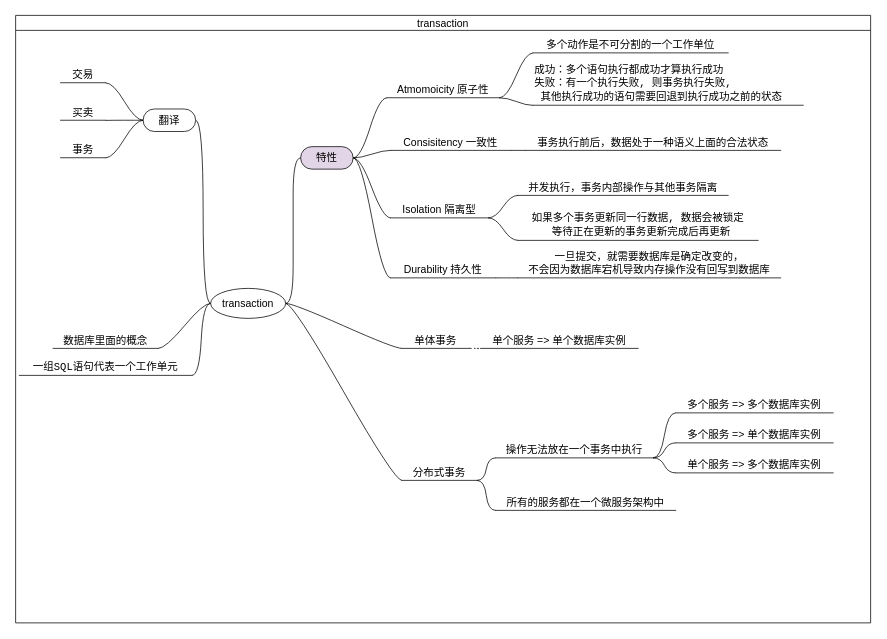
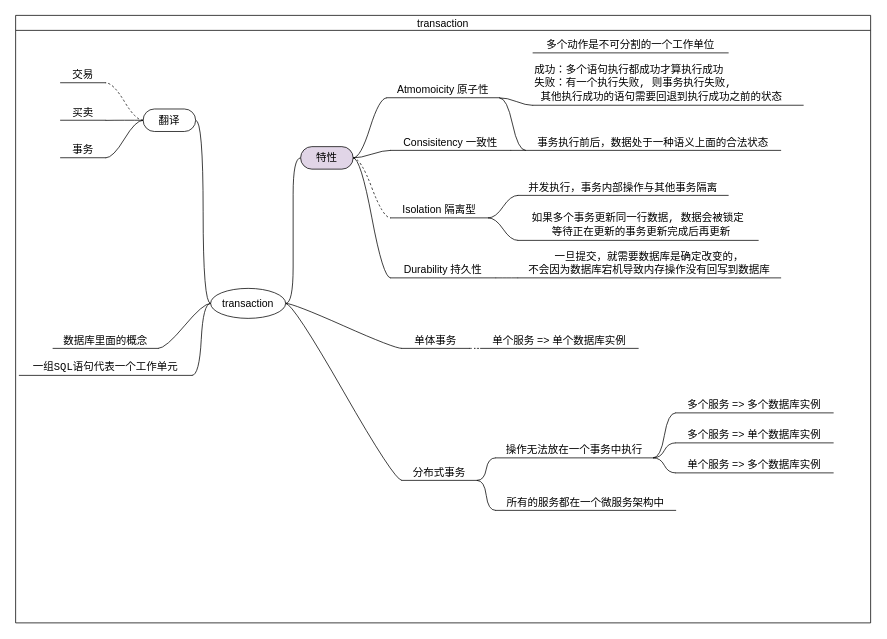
(516, 74) -> (512, 124)
(124, 101) -> (124, 101)
(372, 189) -> (372, 189)
